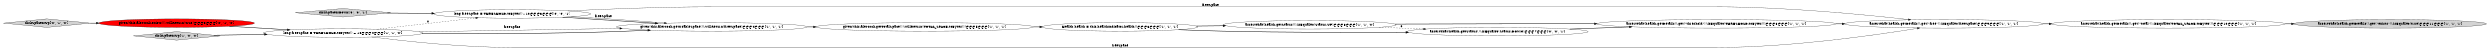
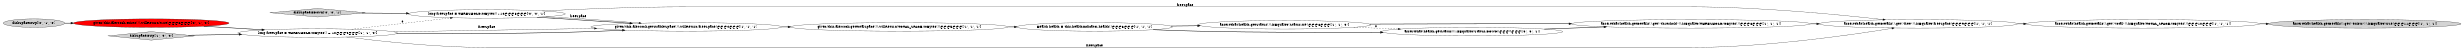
(47, 23) -> (34, 23)
